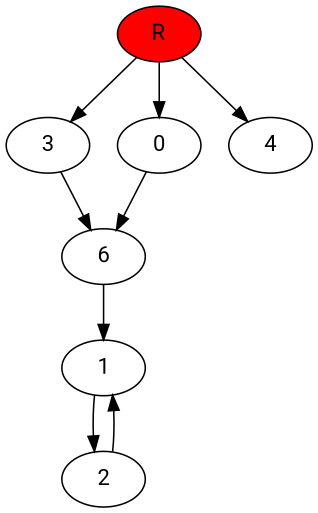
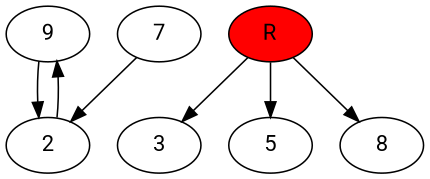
none -> (159, 34)
(159, 145) -> (271, 145)
(271, 145) -> (382, 145)
(104, 257) -> none
(104, 368) -> (48, 34)
